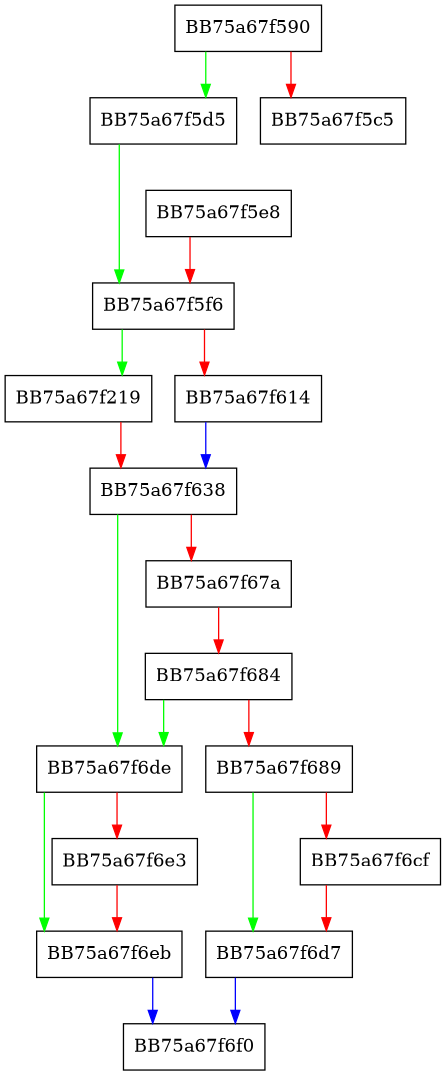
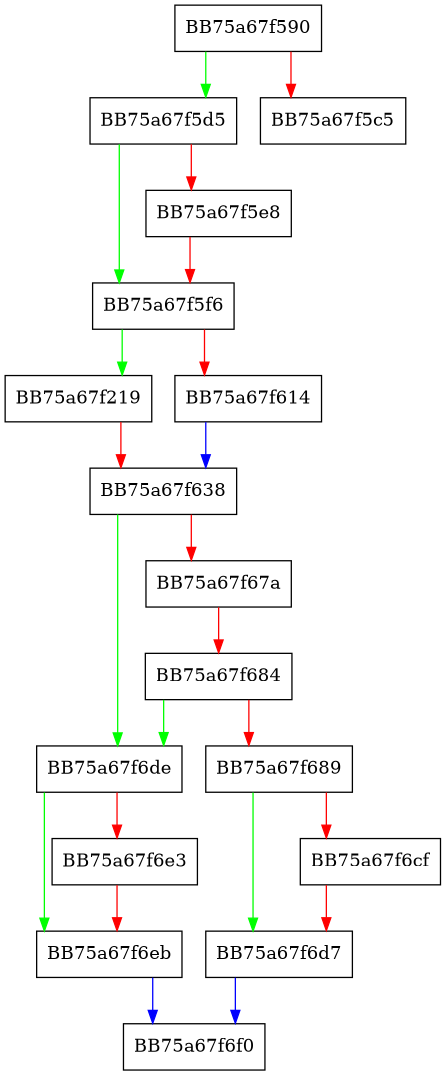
none -> (191, 161)
